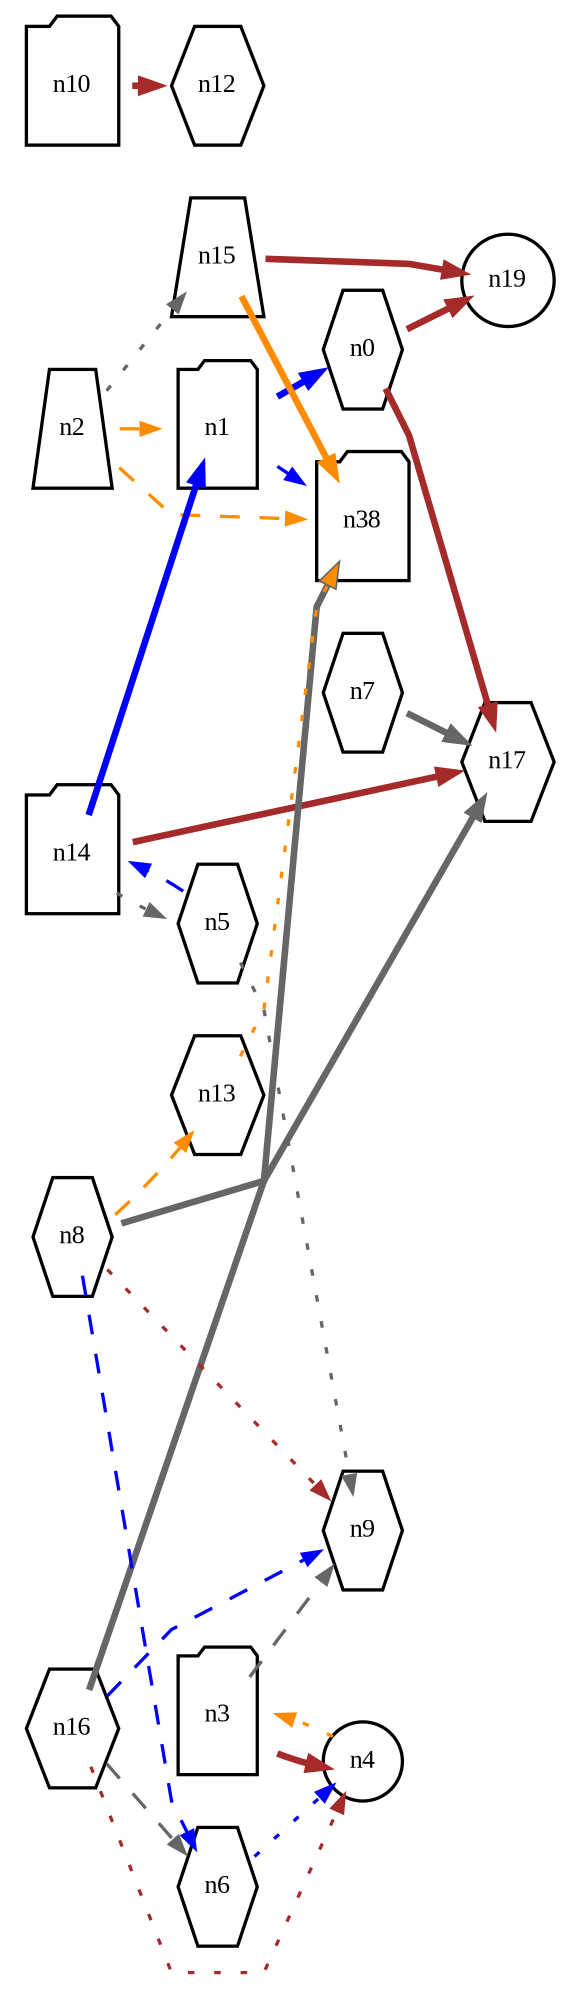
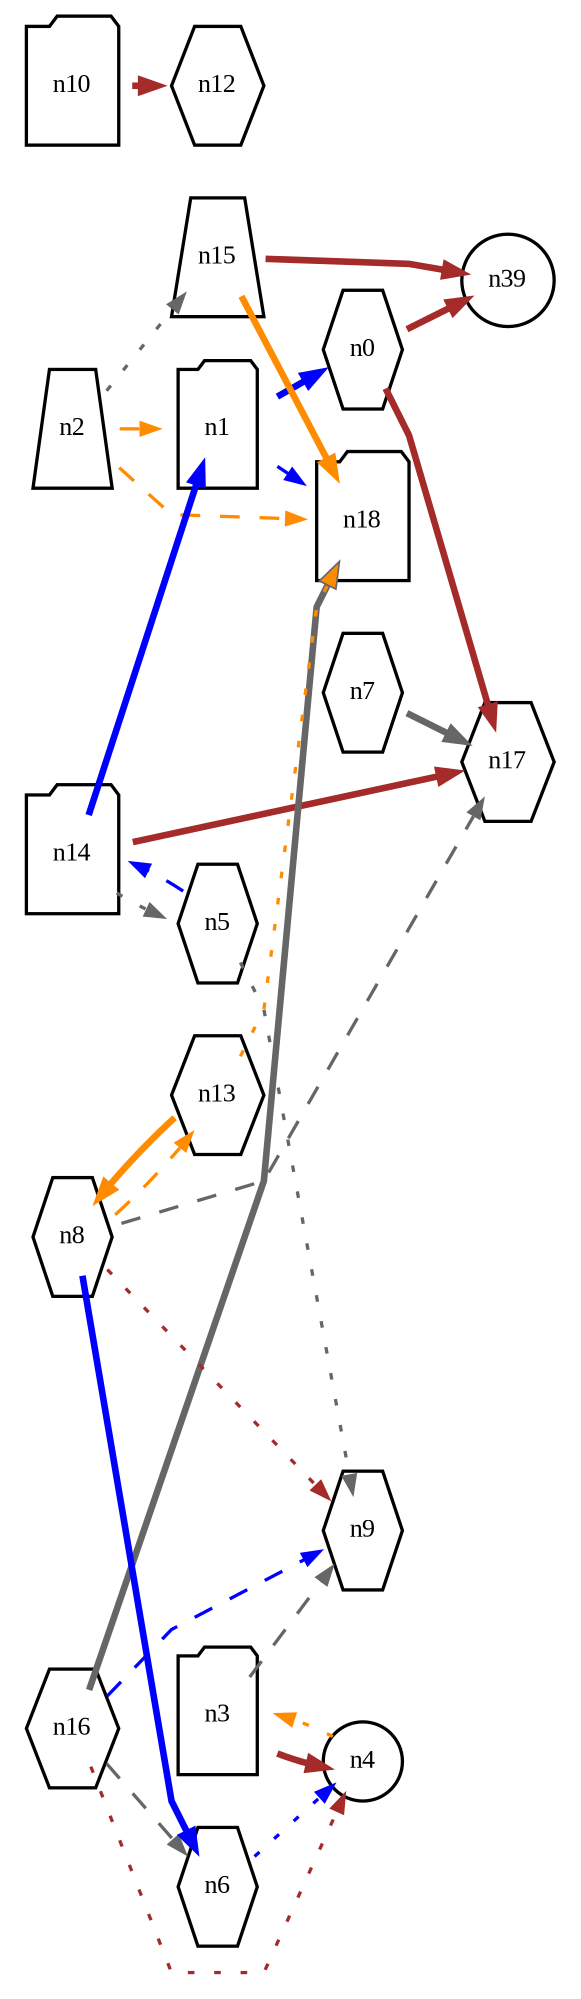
(508, 280) -> (508, 280)
(363, 521) -> (363, 521)
(332, 1063) -> (332, 1063)
none -> (141, 1150)
(123, 1514) -> (123, 1514)
